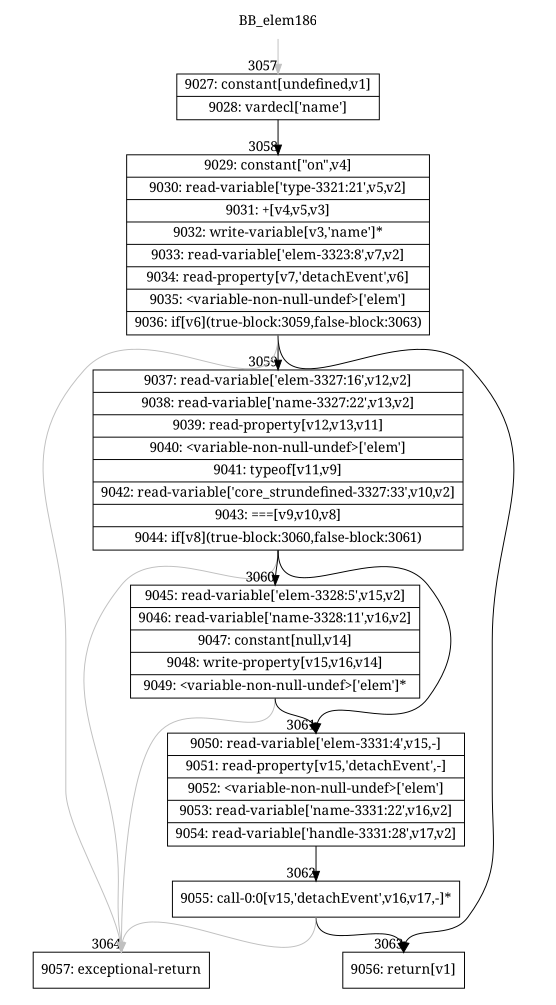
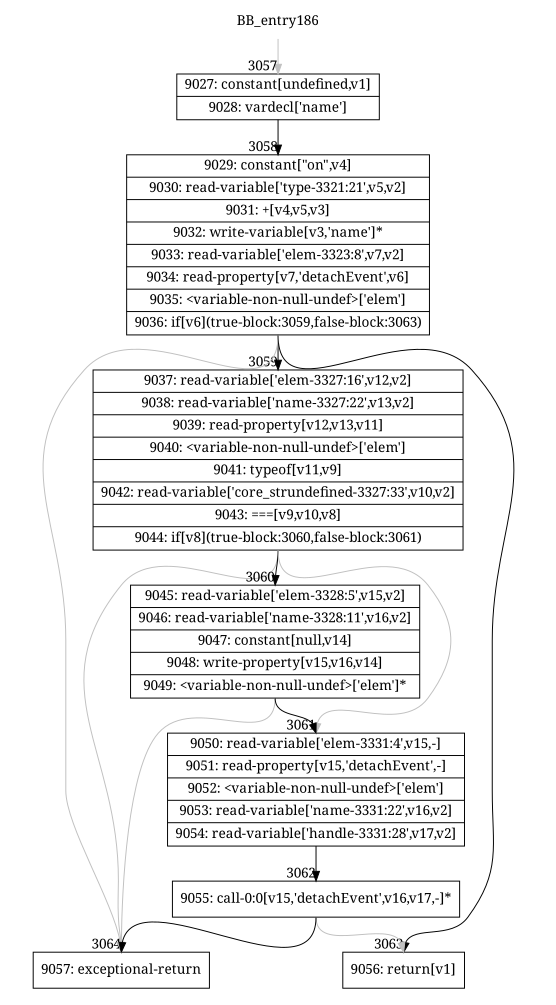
(278, 21) -> (278, 21)
(446, 616) -> (446, 616)
(355, 935) -> (355, 935)
(223, 936) -> (223, 936)
